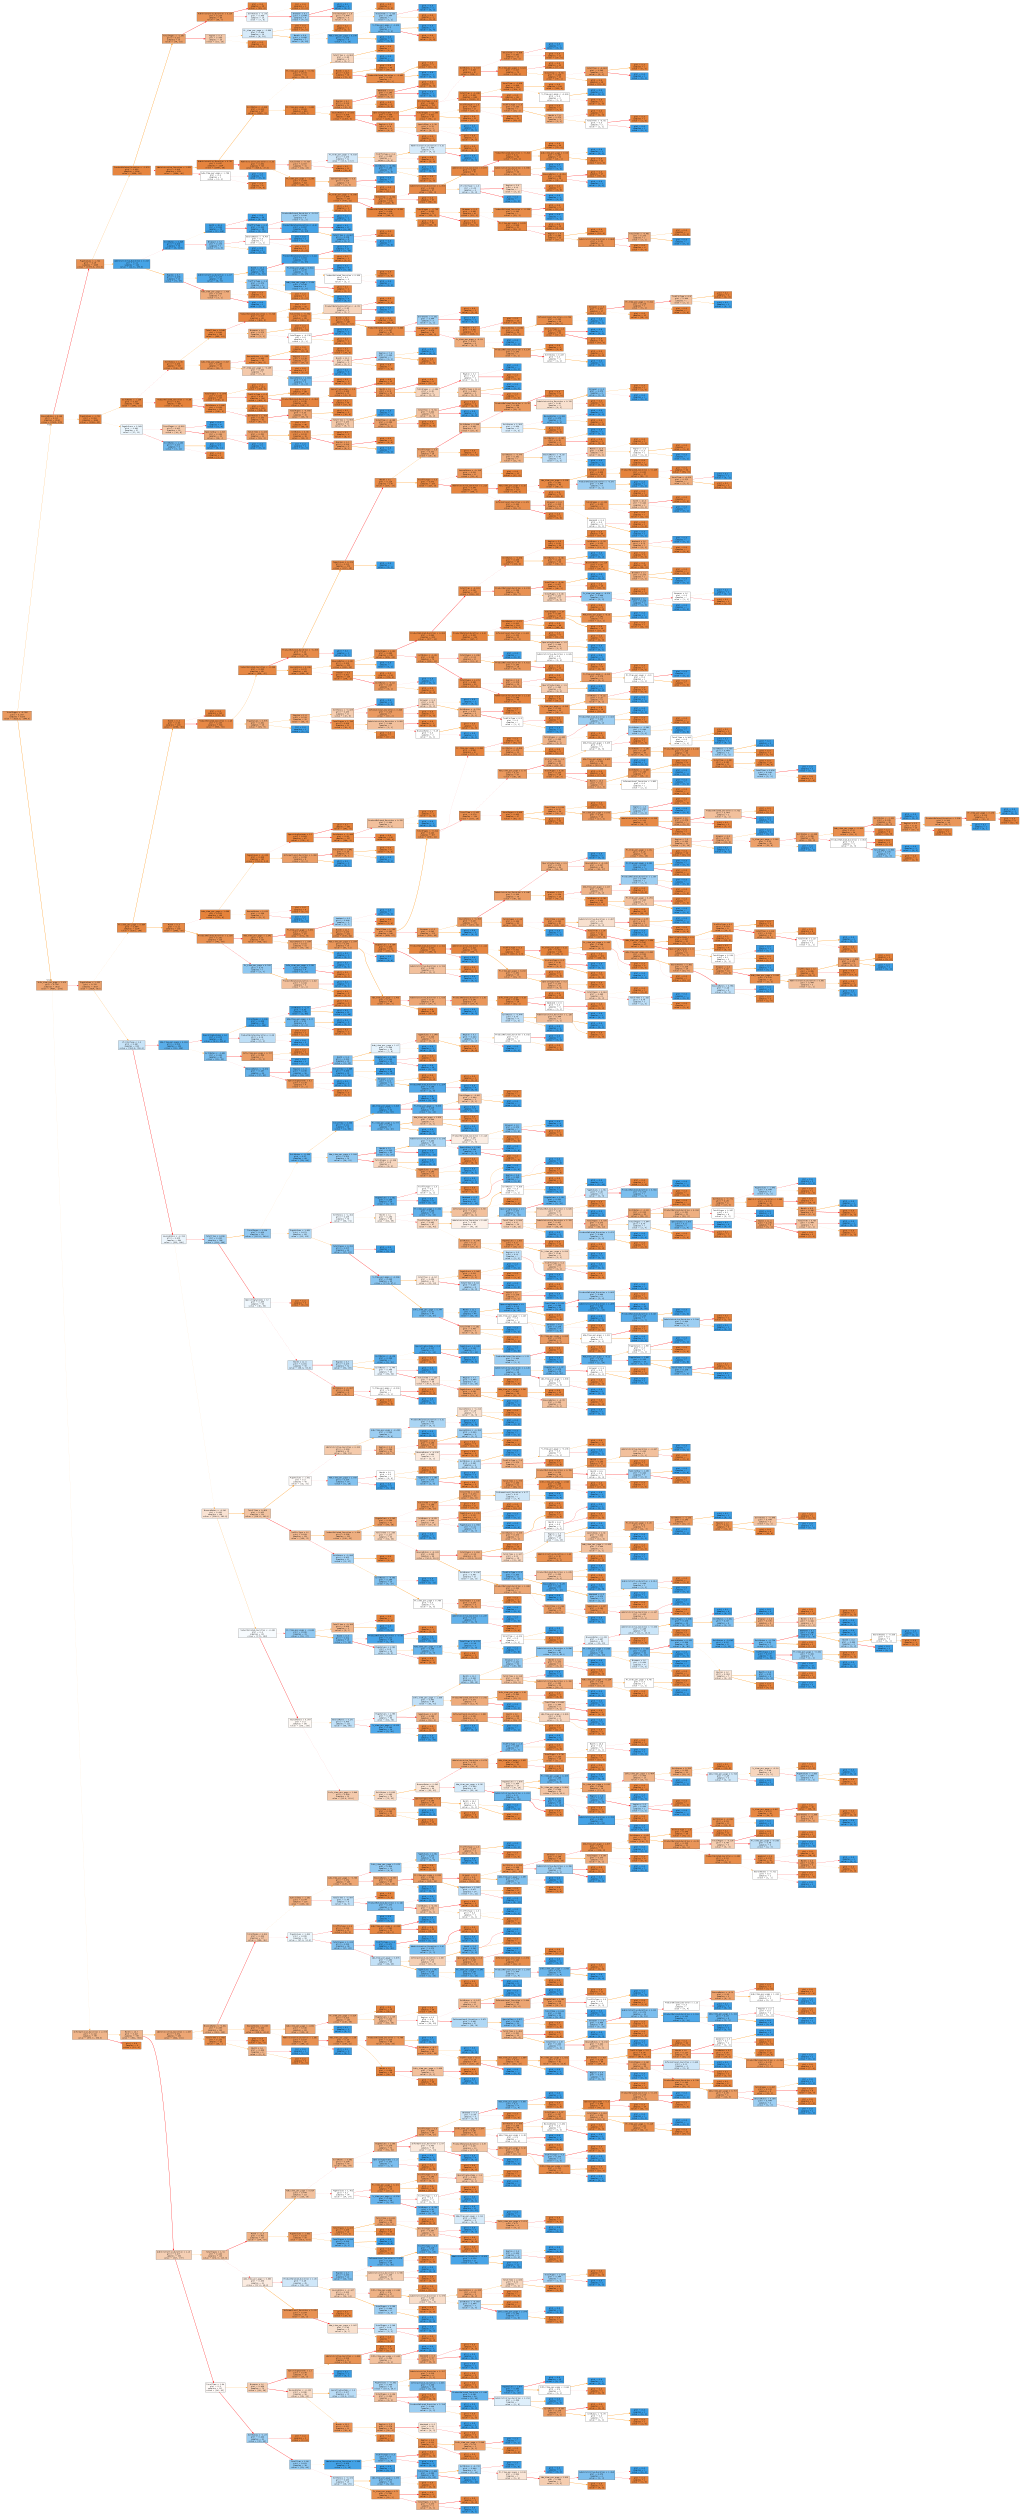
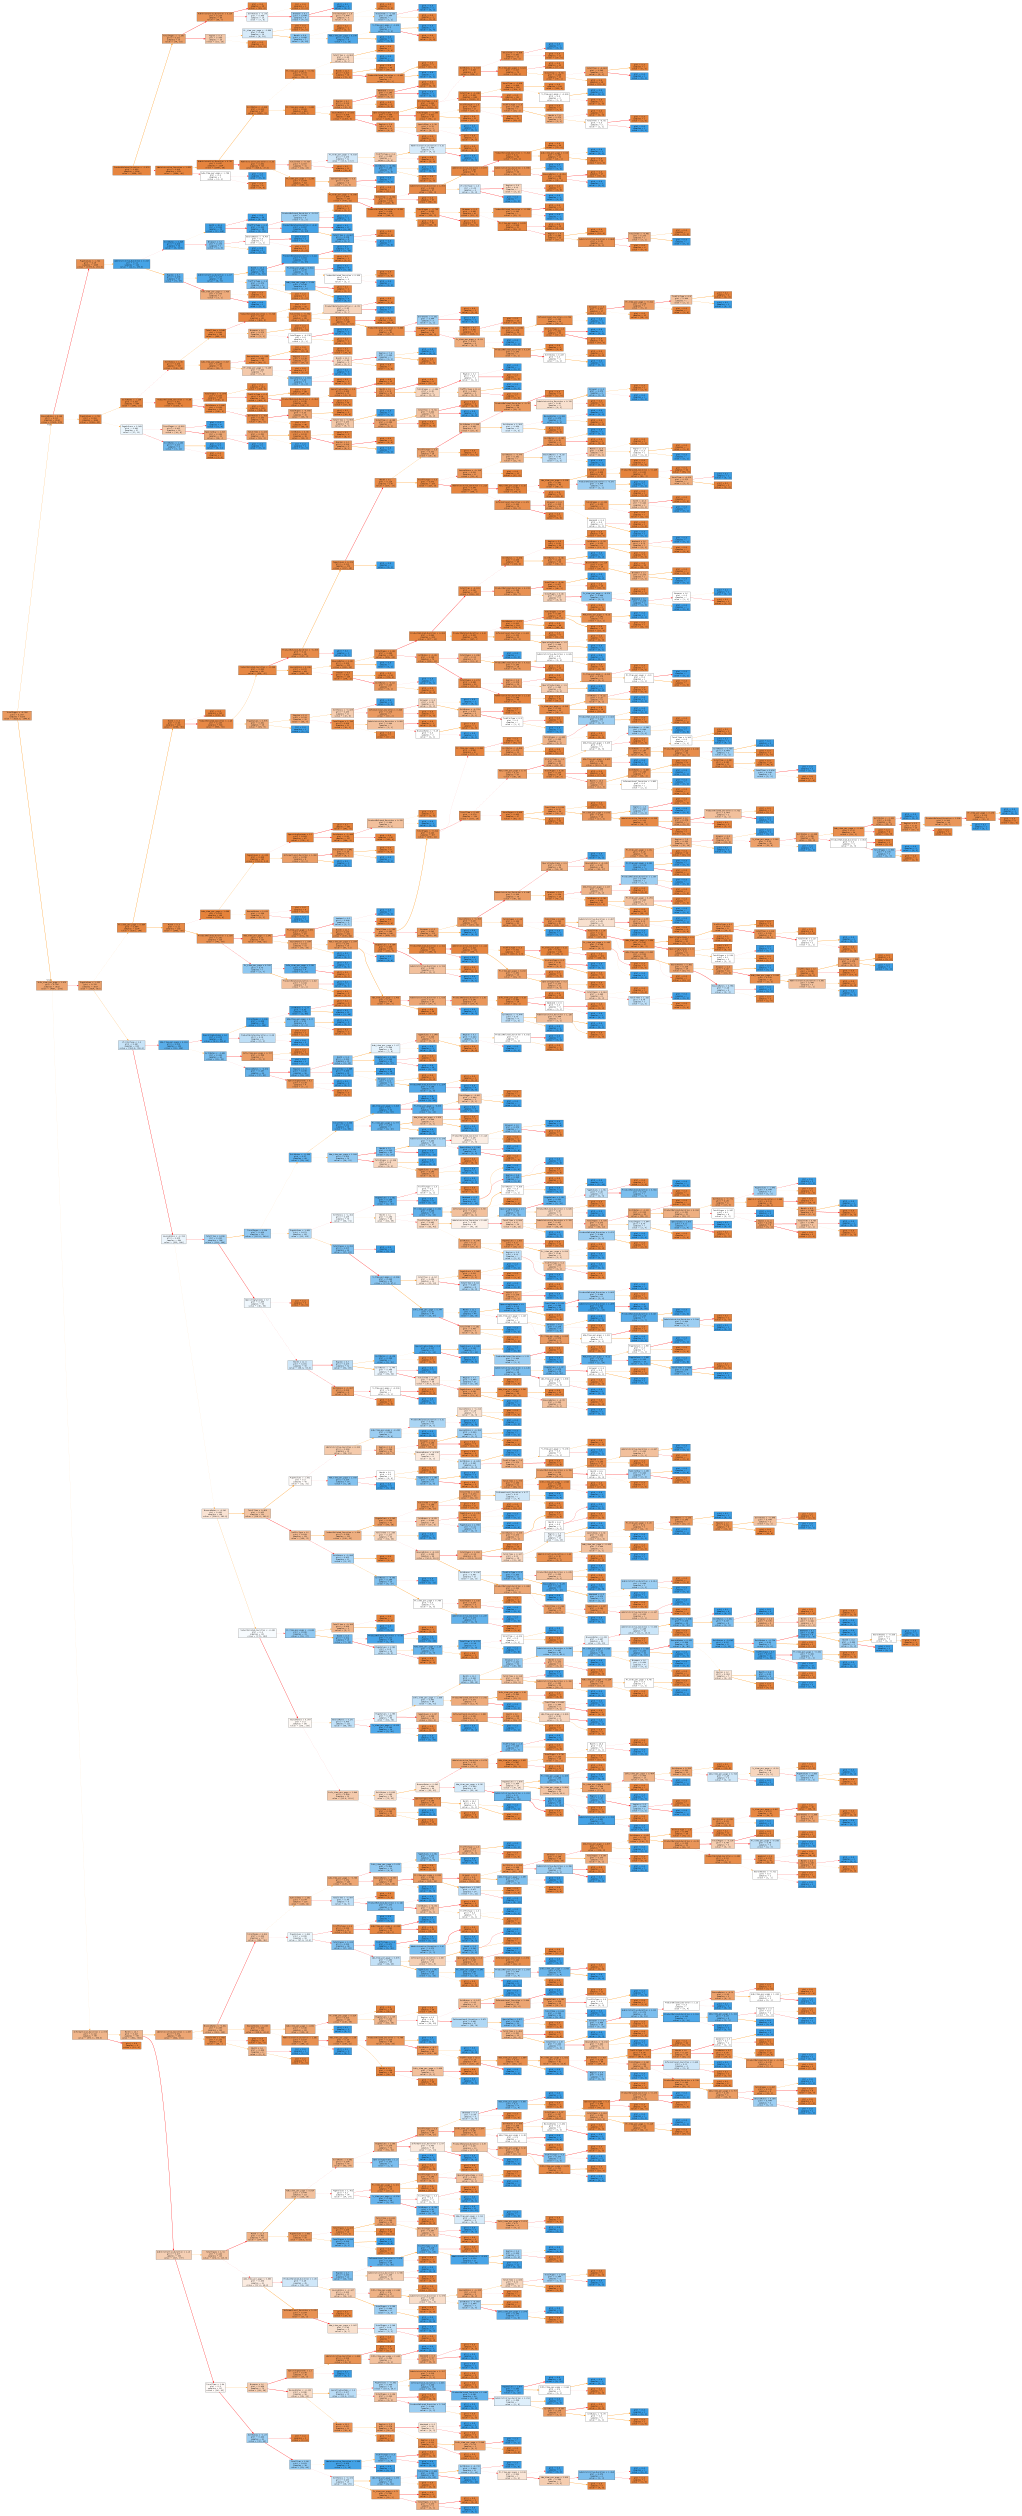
(111, 218) -> none
(492, 635) -> (490, 637)
